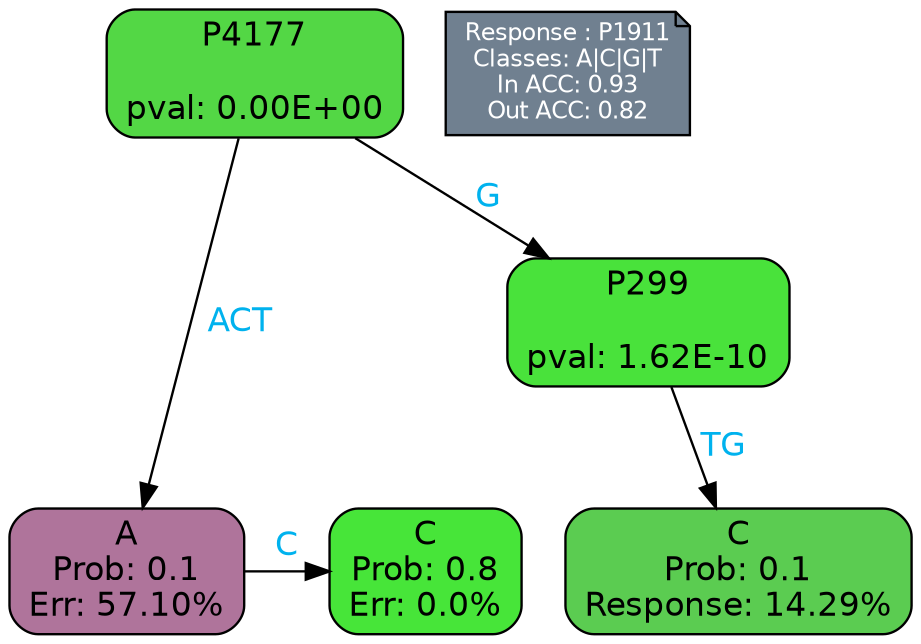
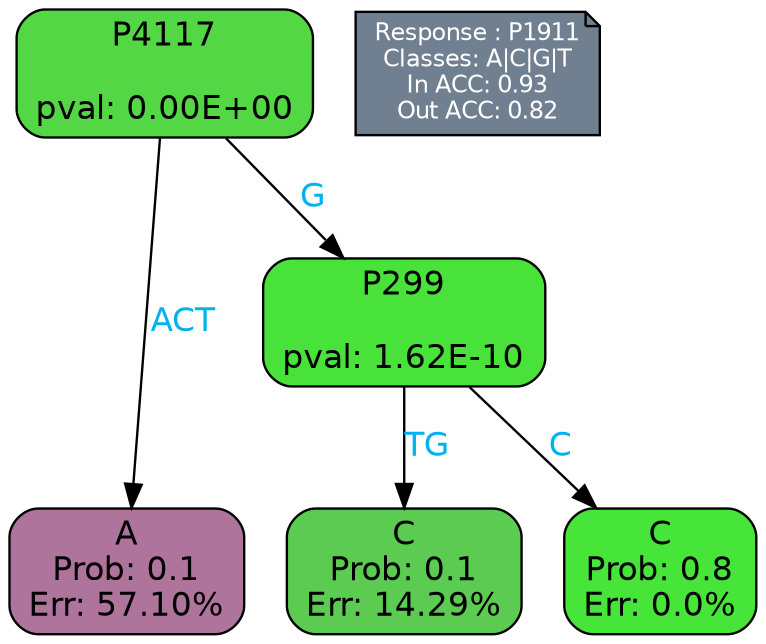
(255, 73) -> (165, 73)
(275, 571) -> (524, 439)
(739, 571) -> (404, 571)
